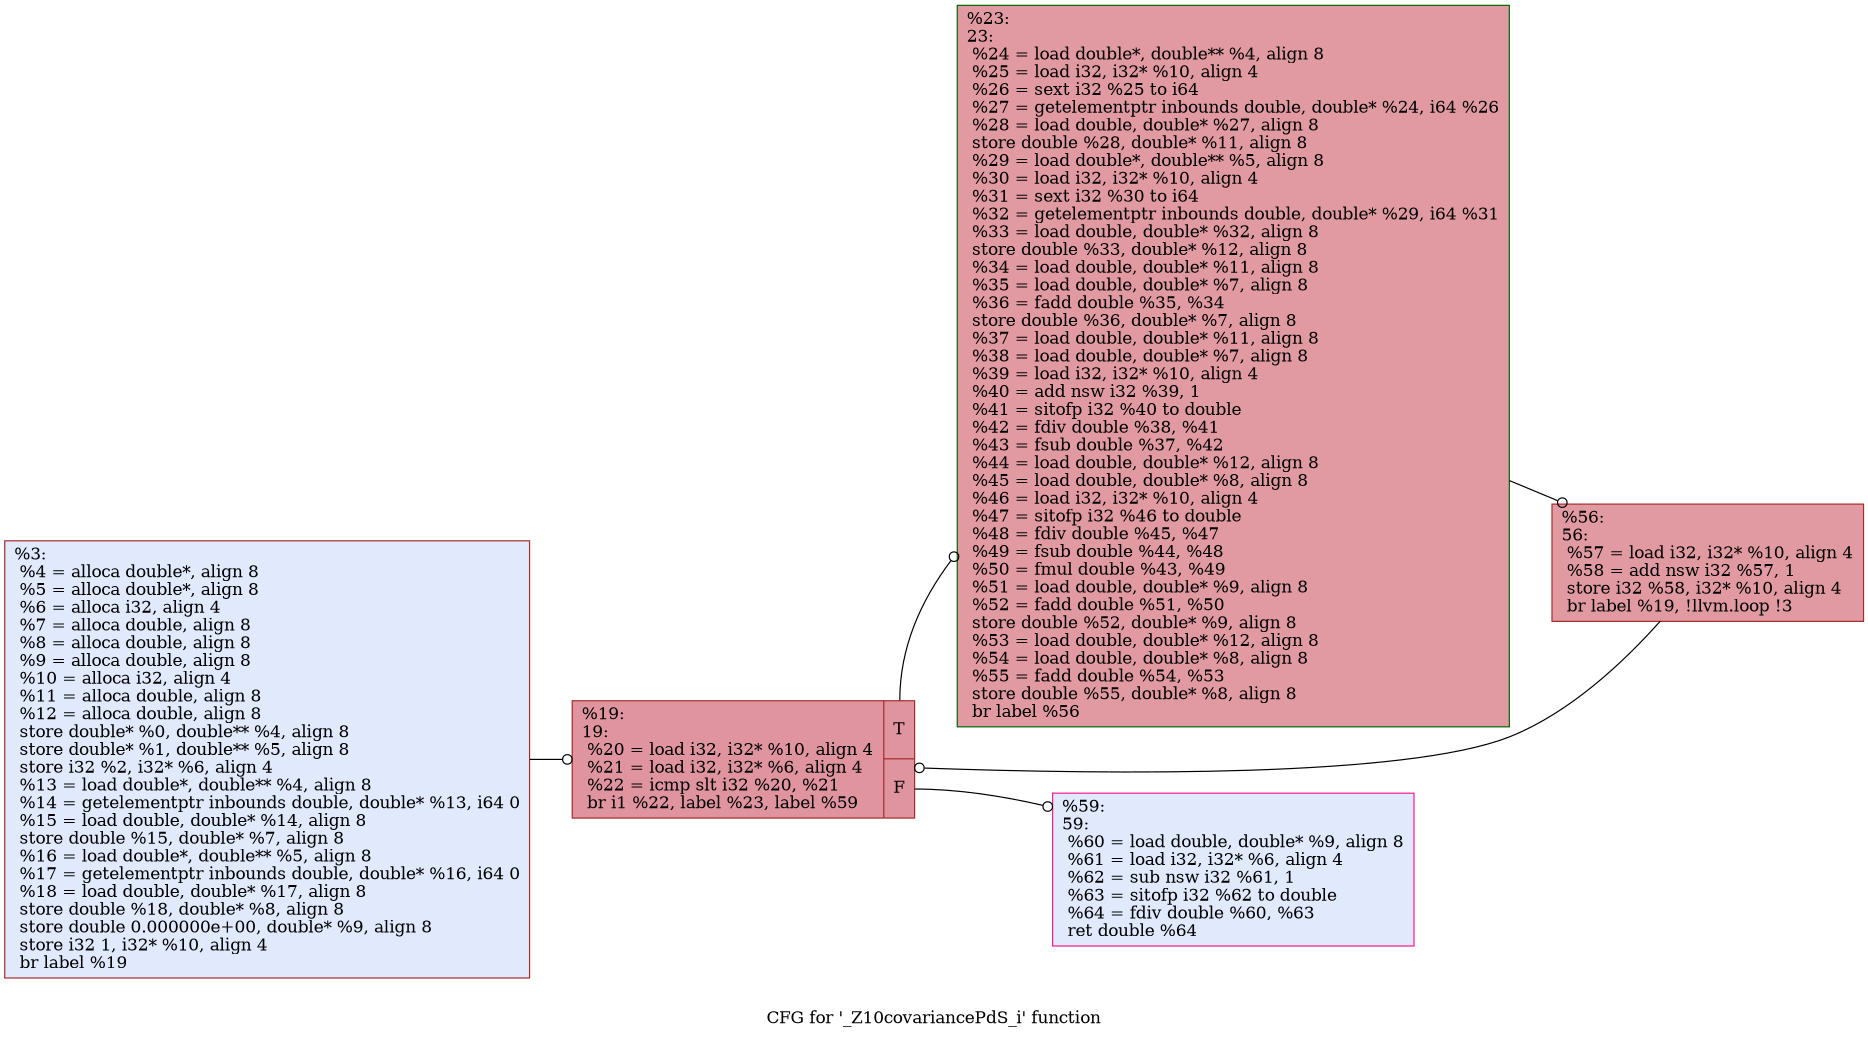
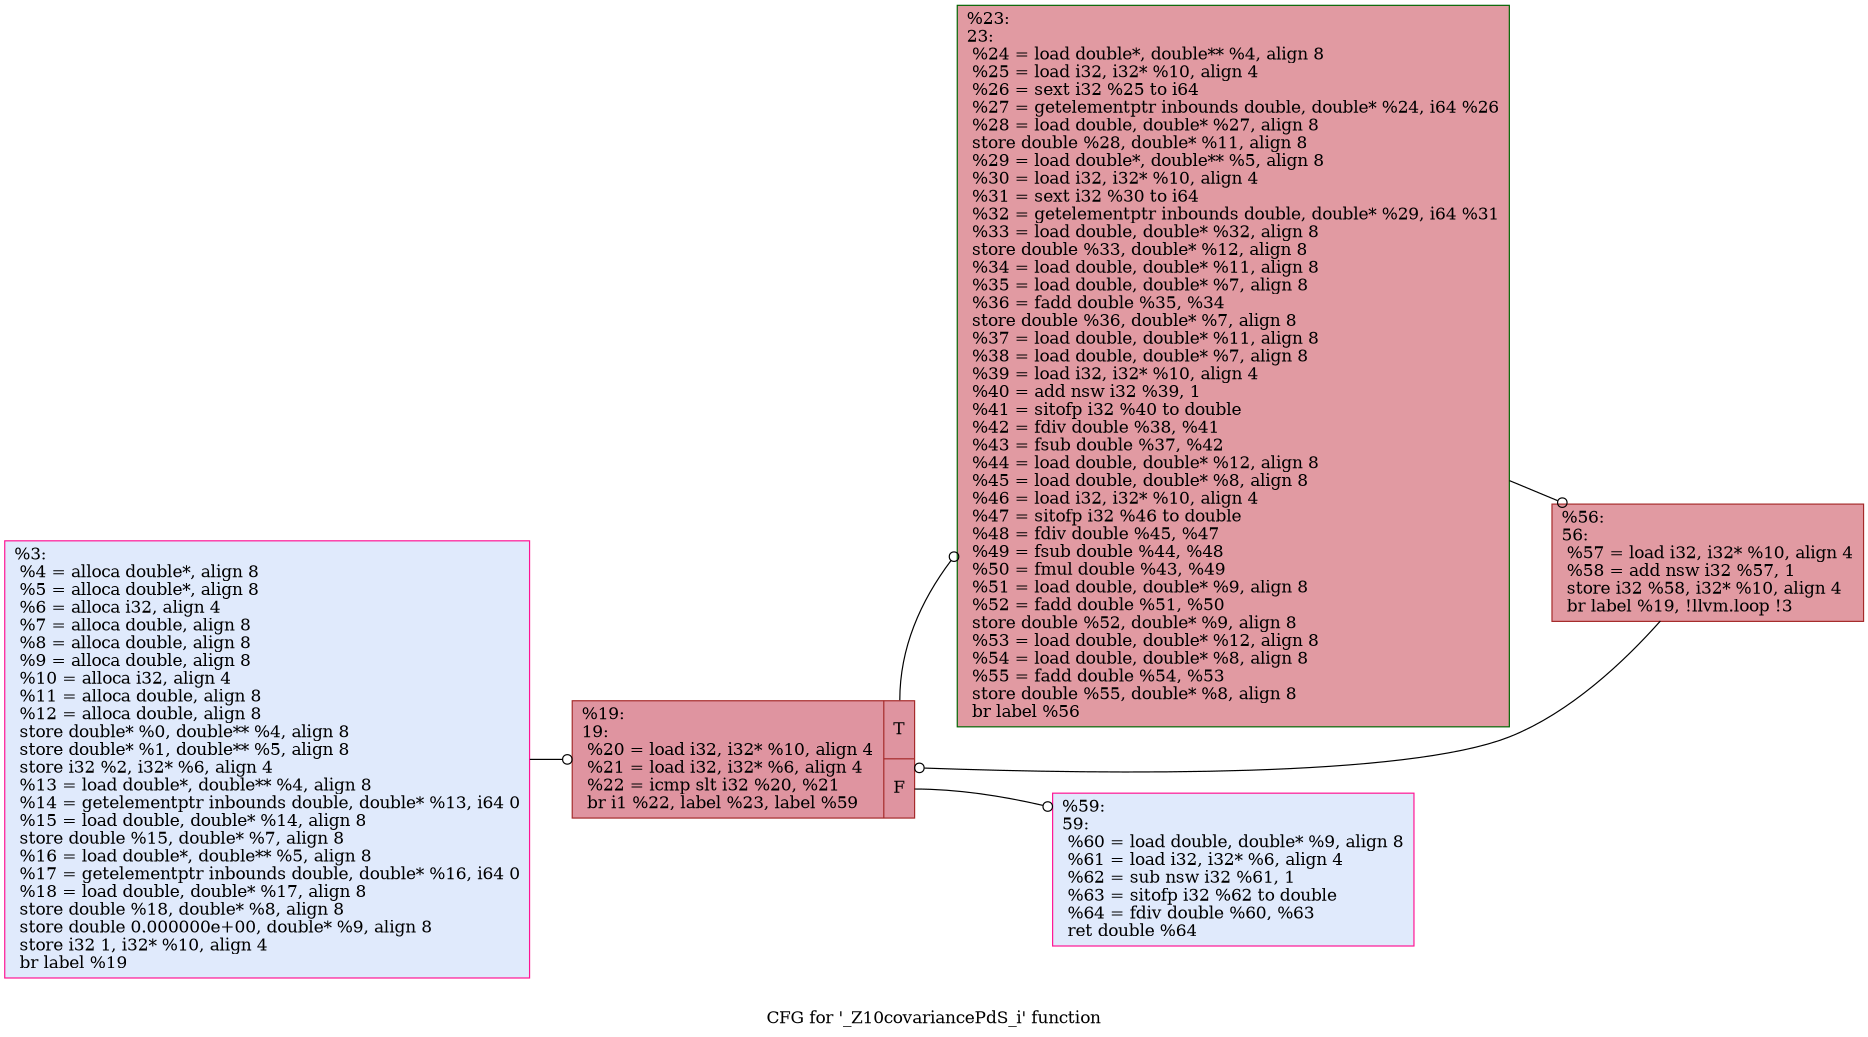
(267, 759) -> (267, 759)
